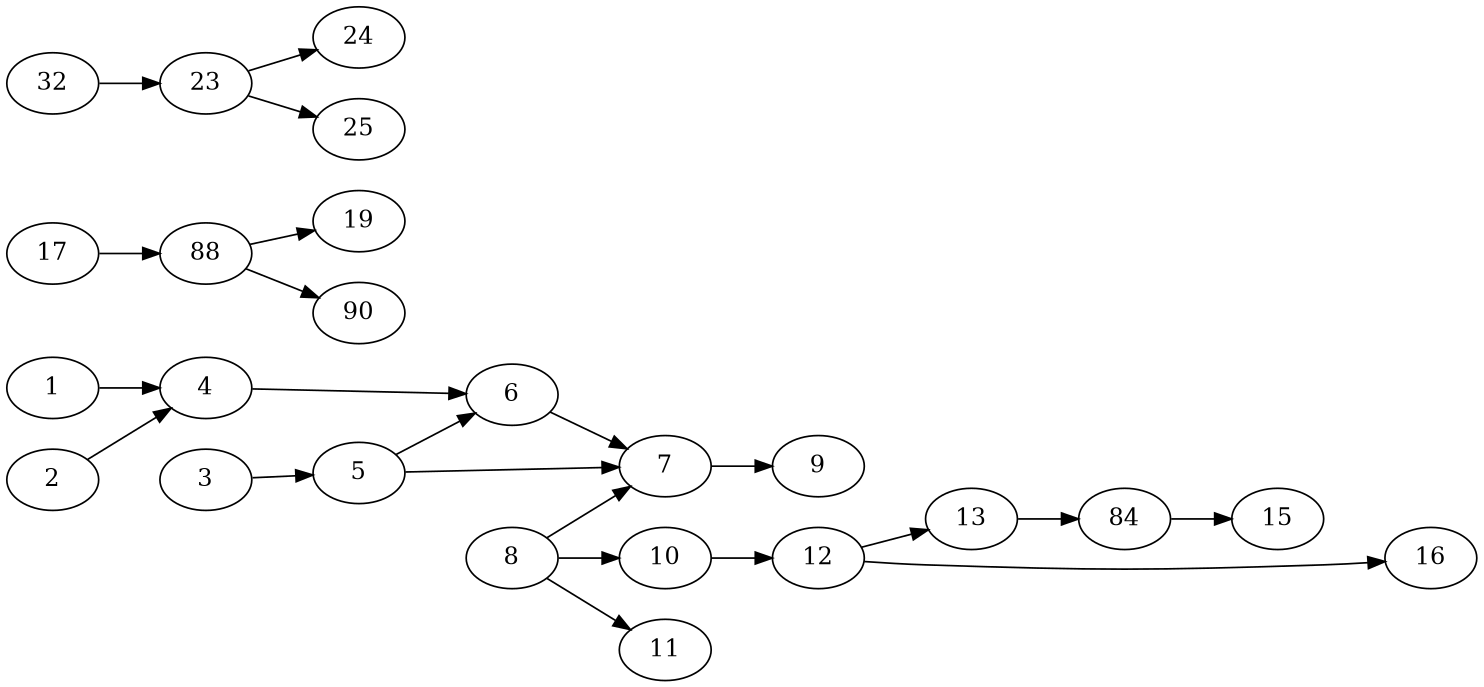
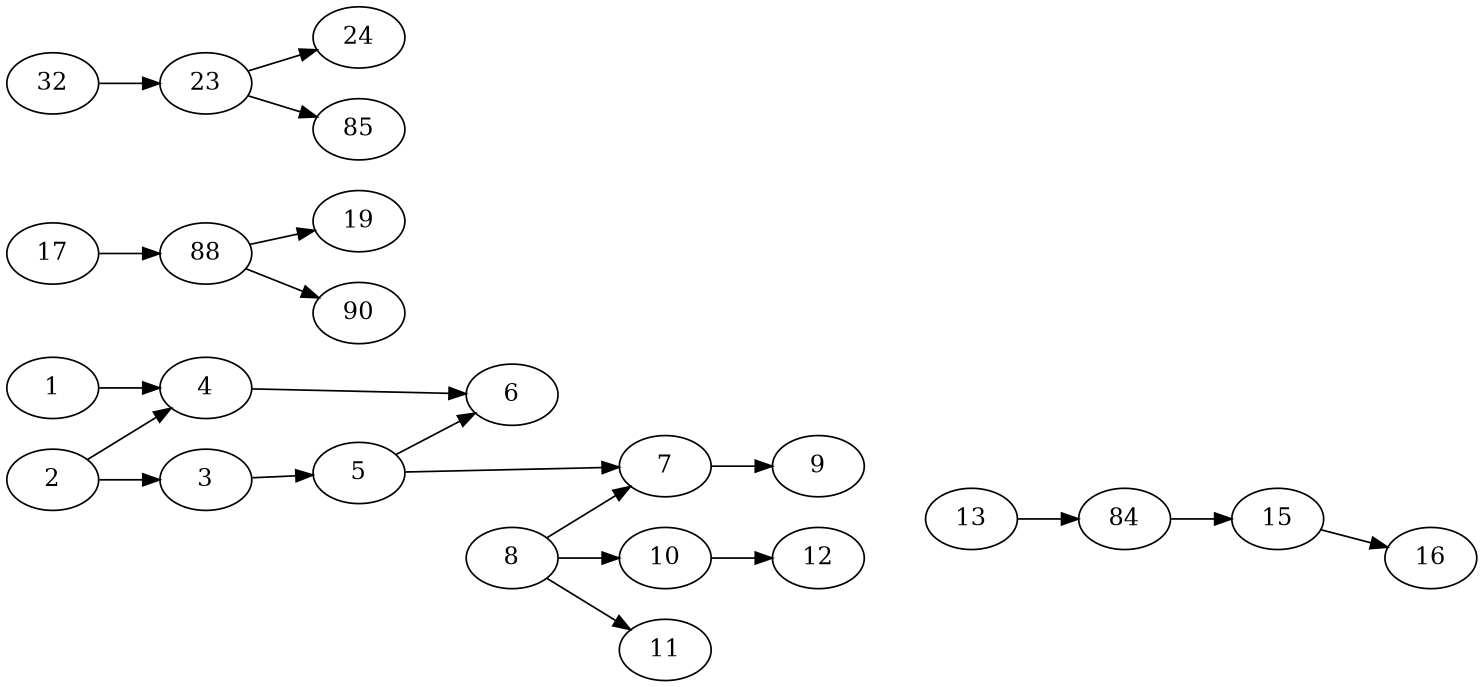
(359, 129) -> (359, 129)
(581, 427) -> none
none -> (121, 480)
(887, 541) -> none
(1116, 569) -> (1346, 536)
